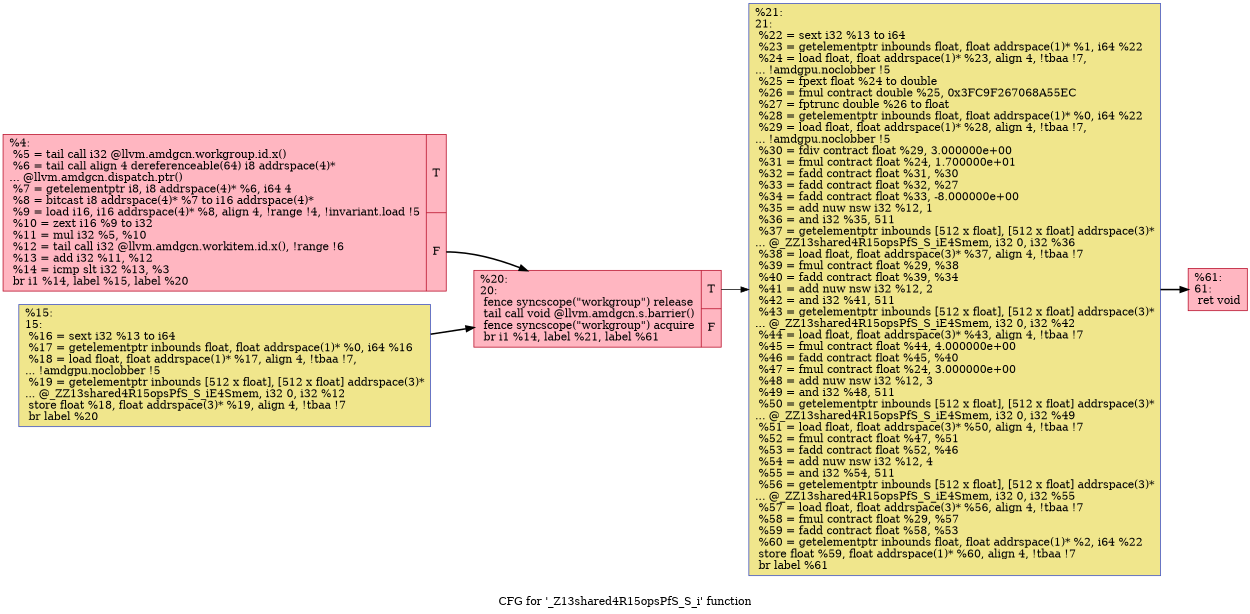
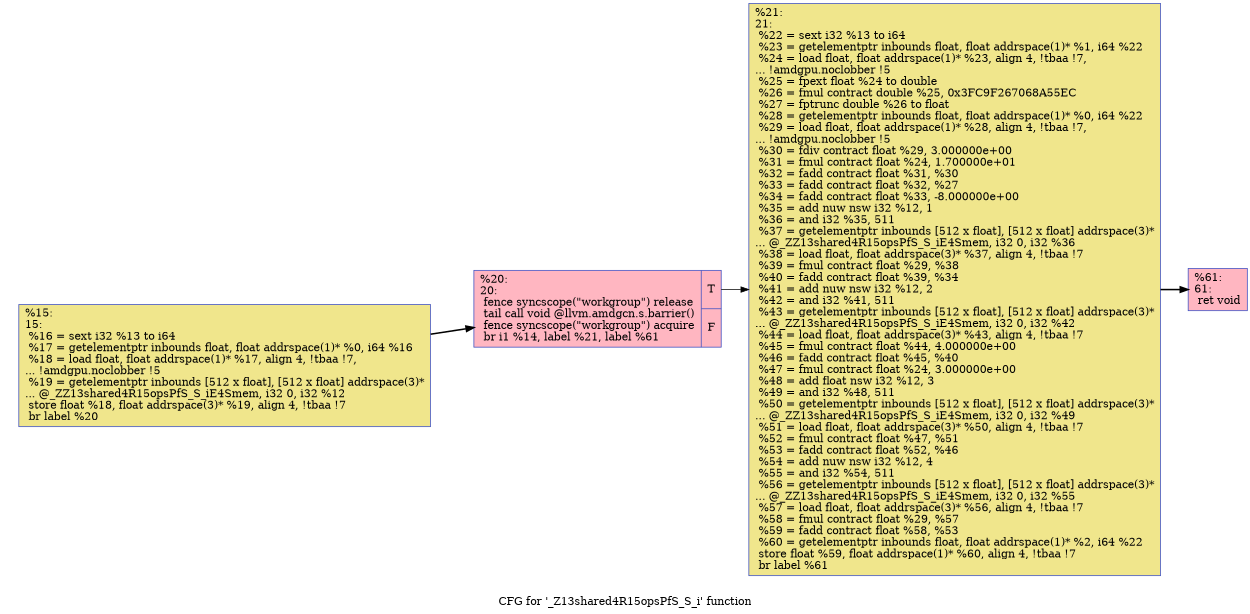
(225, 213) -> none
(1218, 290) -> (1218, 290)
(598, 309) -> (598, 309)
(844, 381) -> (845, 381)
